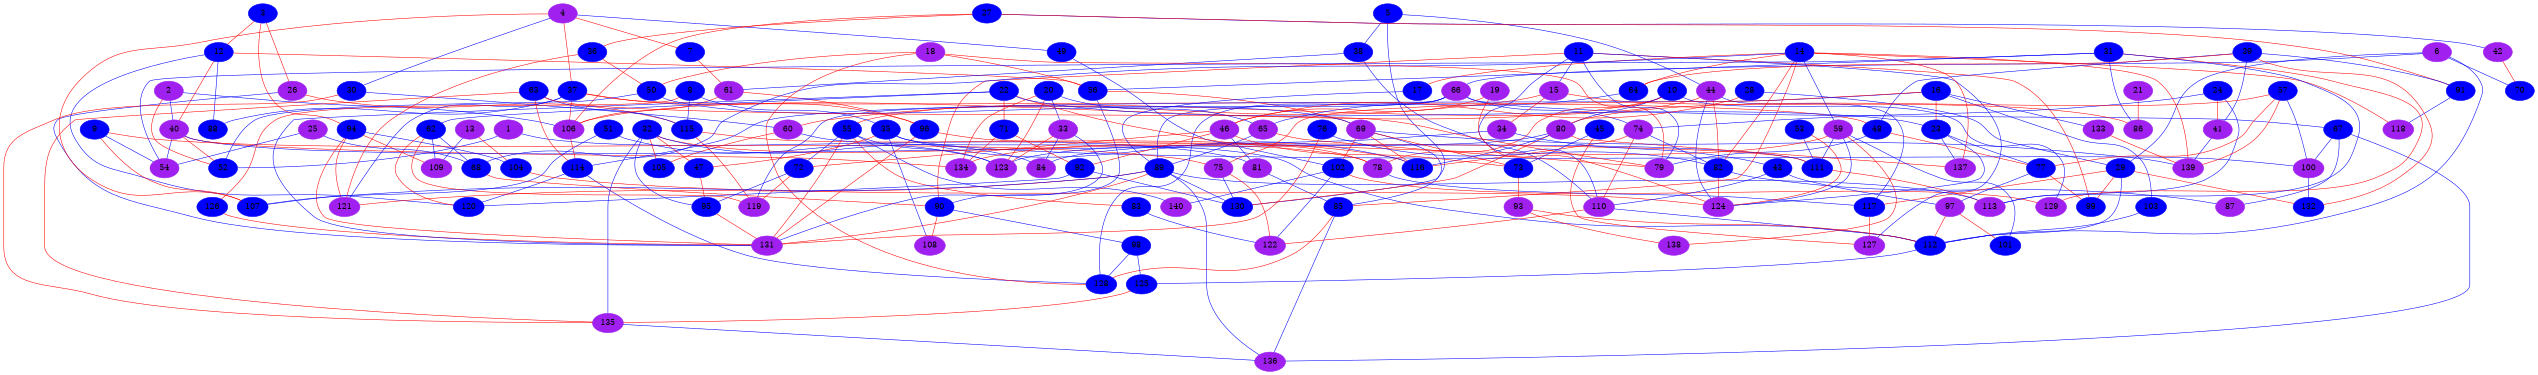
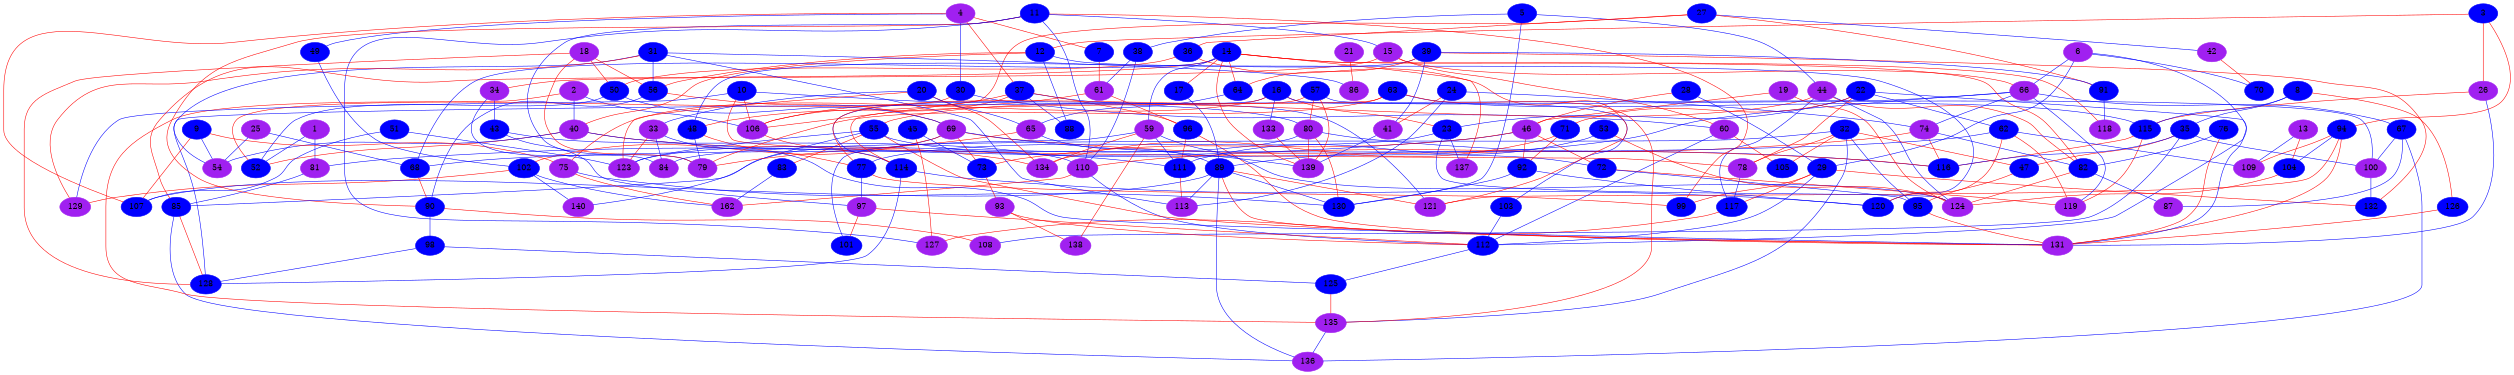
(1848, 104) -> (1706, 73)
(1758, 153) -> (1308, 149)
(1270, 246) -> (727, 207)
